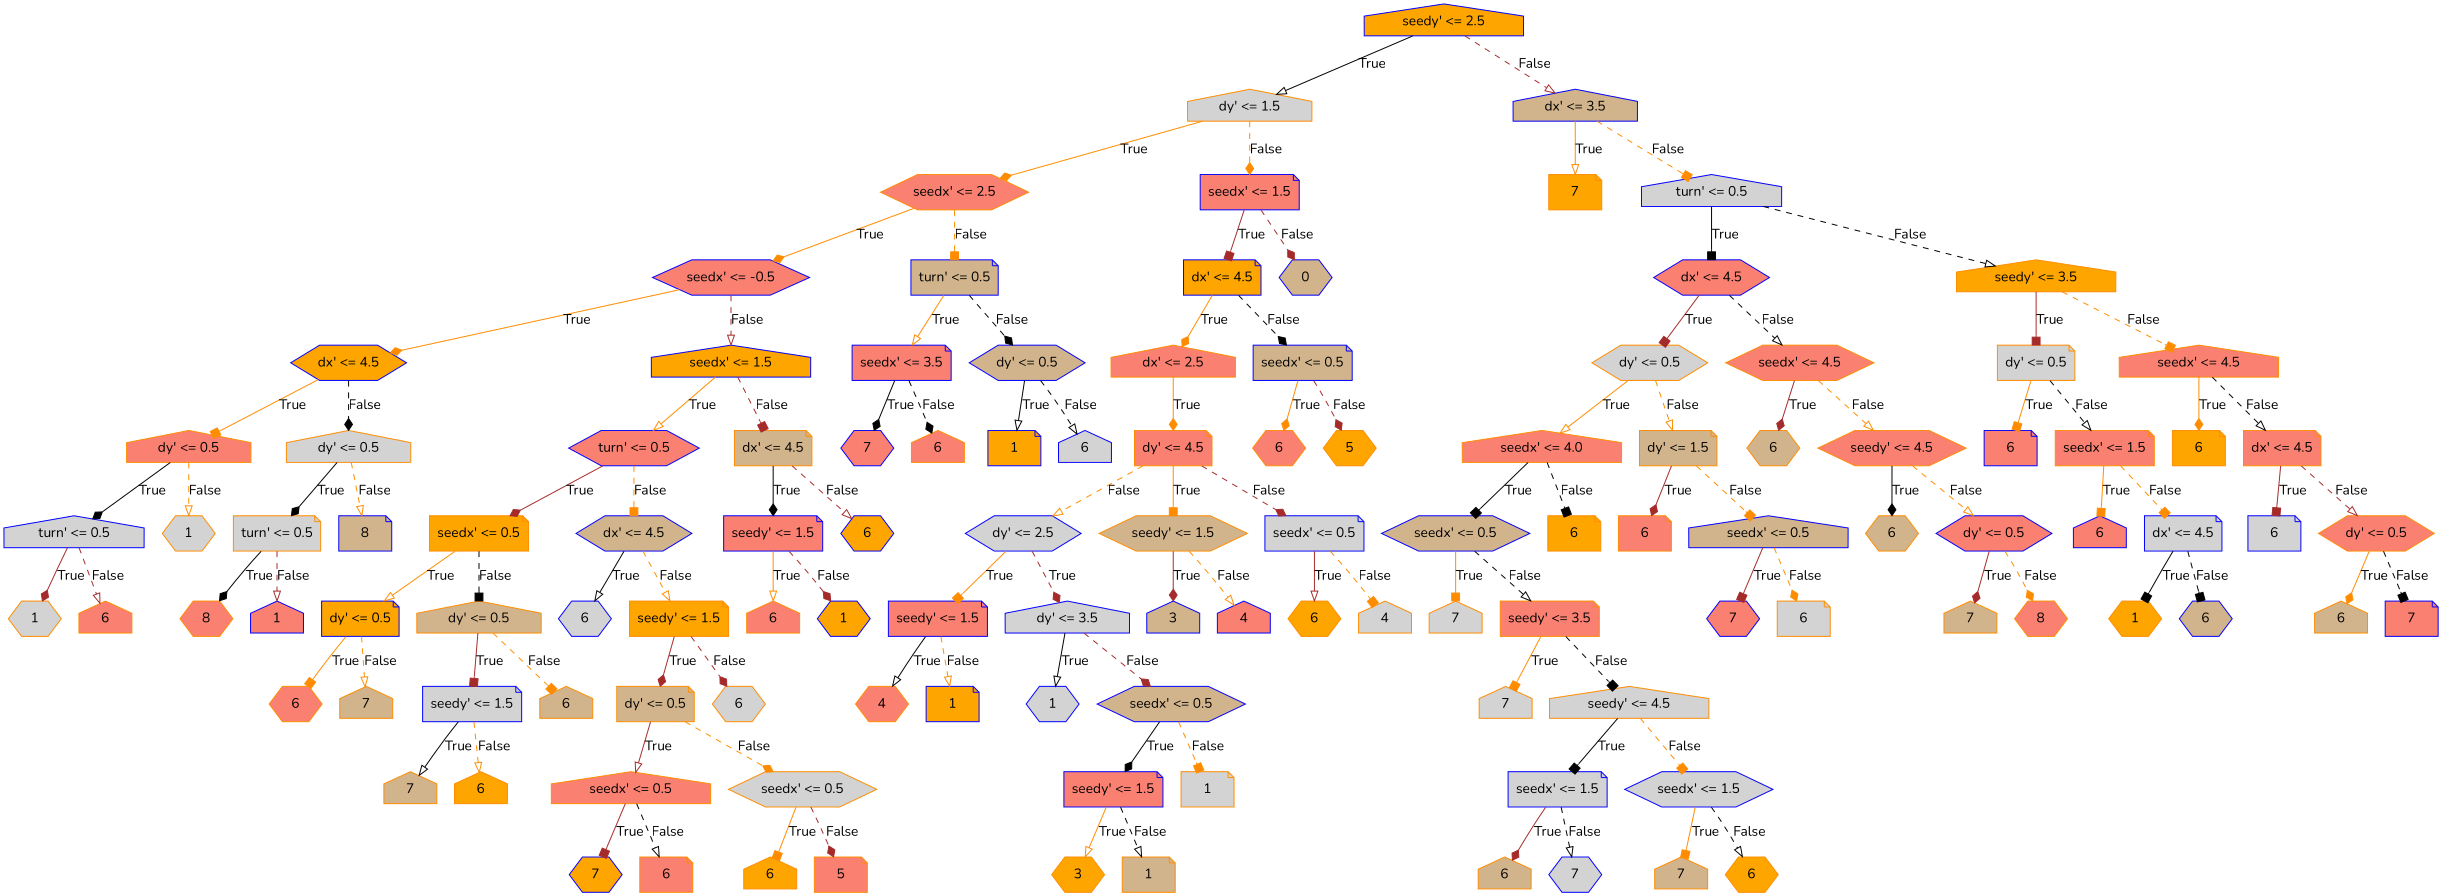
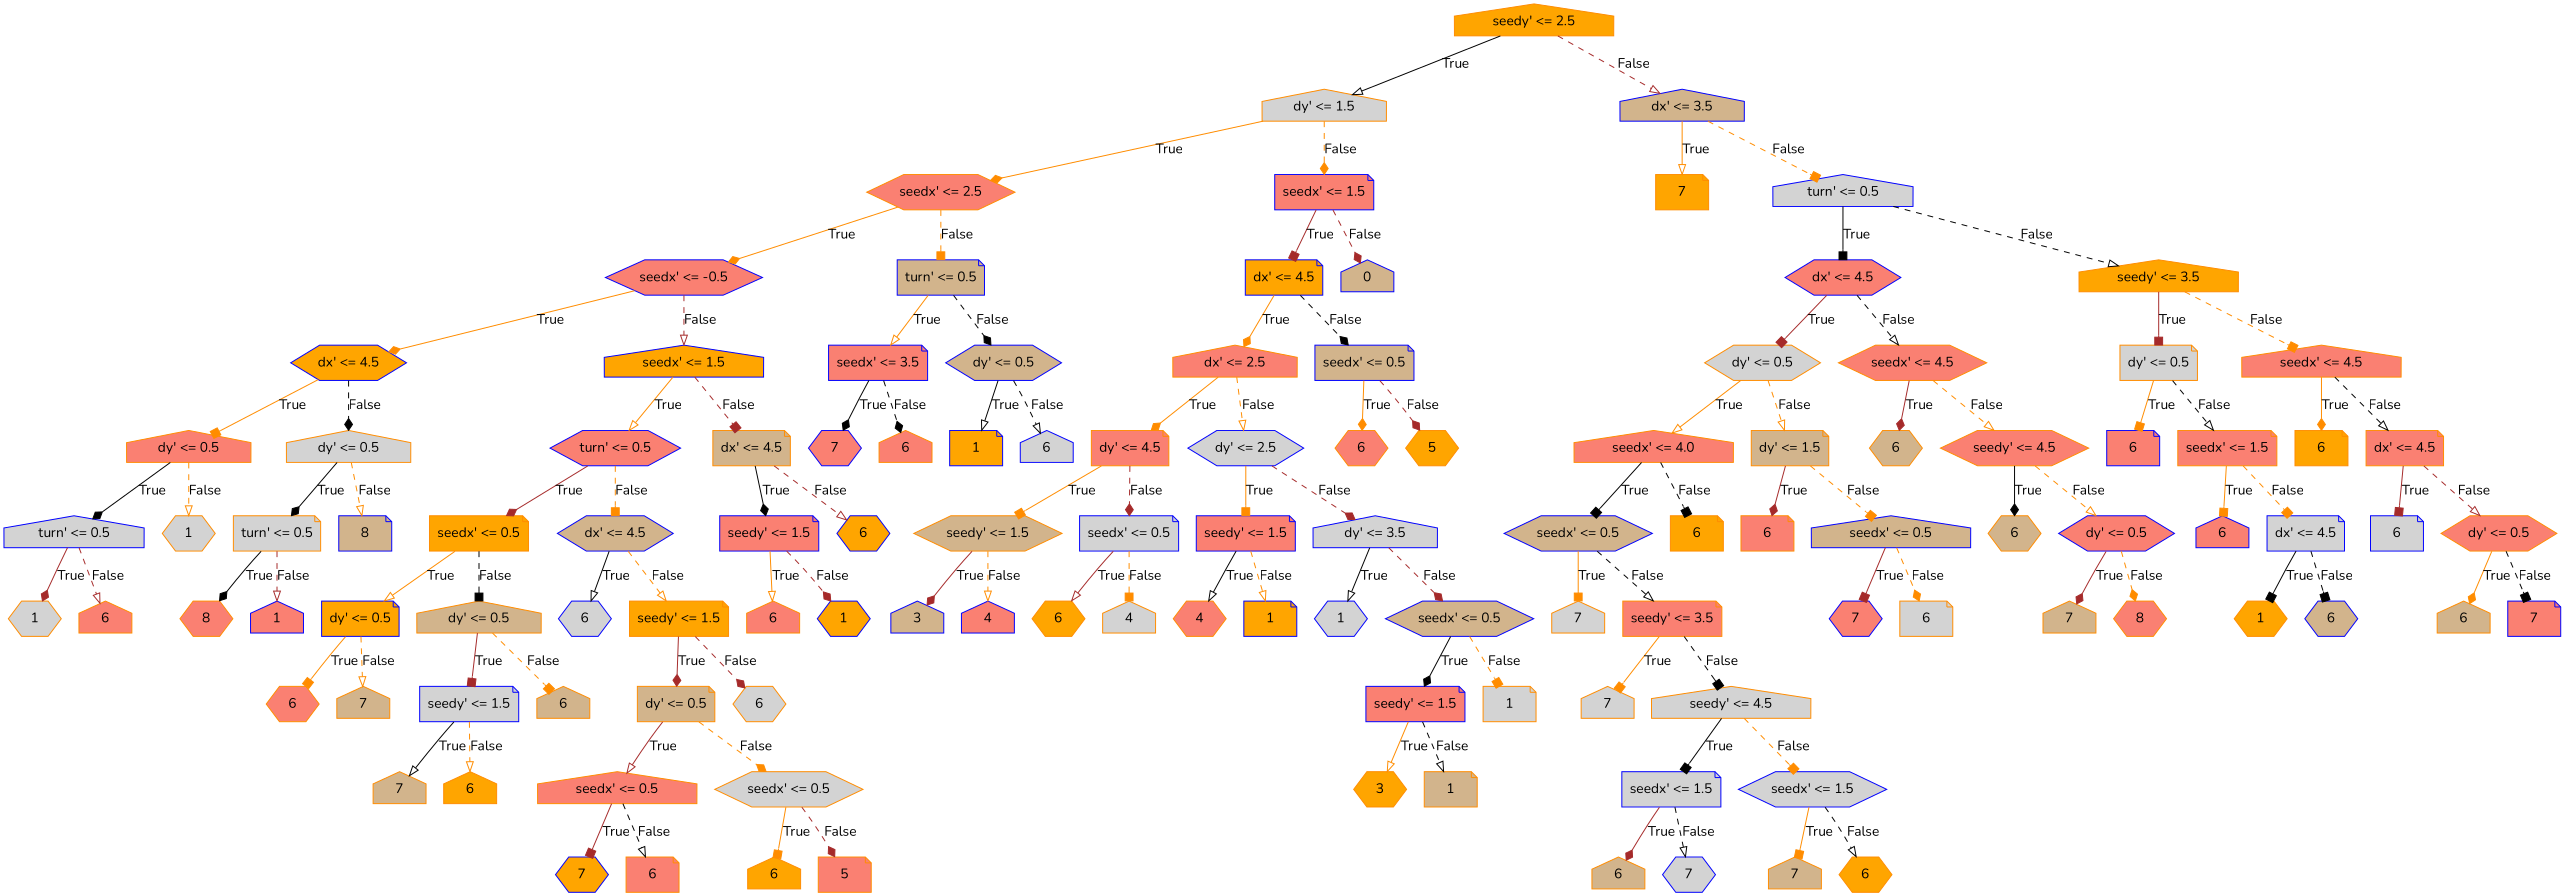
(1444, 22) -> (1534, 22)
(1306, 277) -> (1367, 277)
(1102, 489) -> (1240, 399)
(1062, 576) -> (1335, 491)
